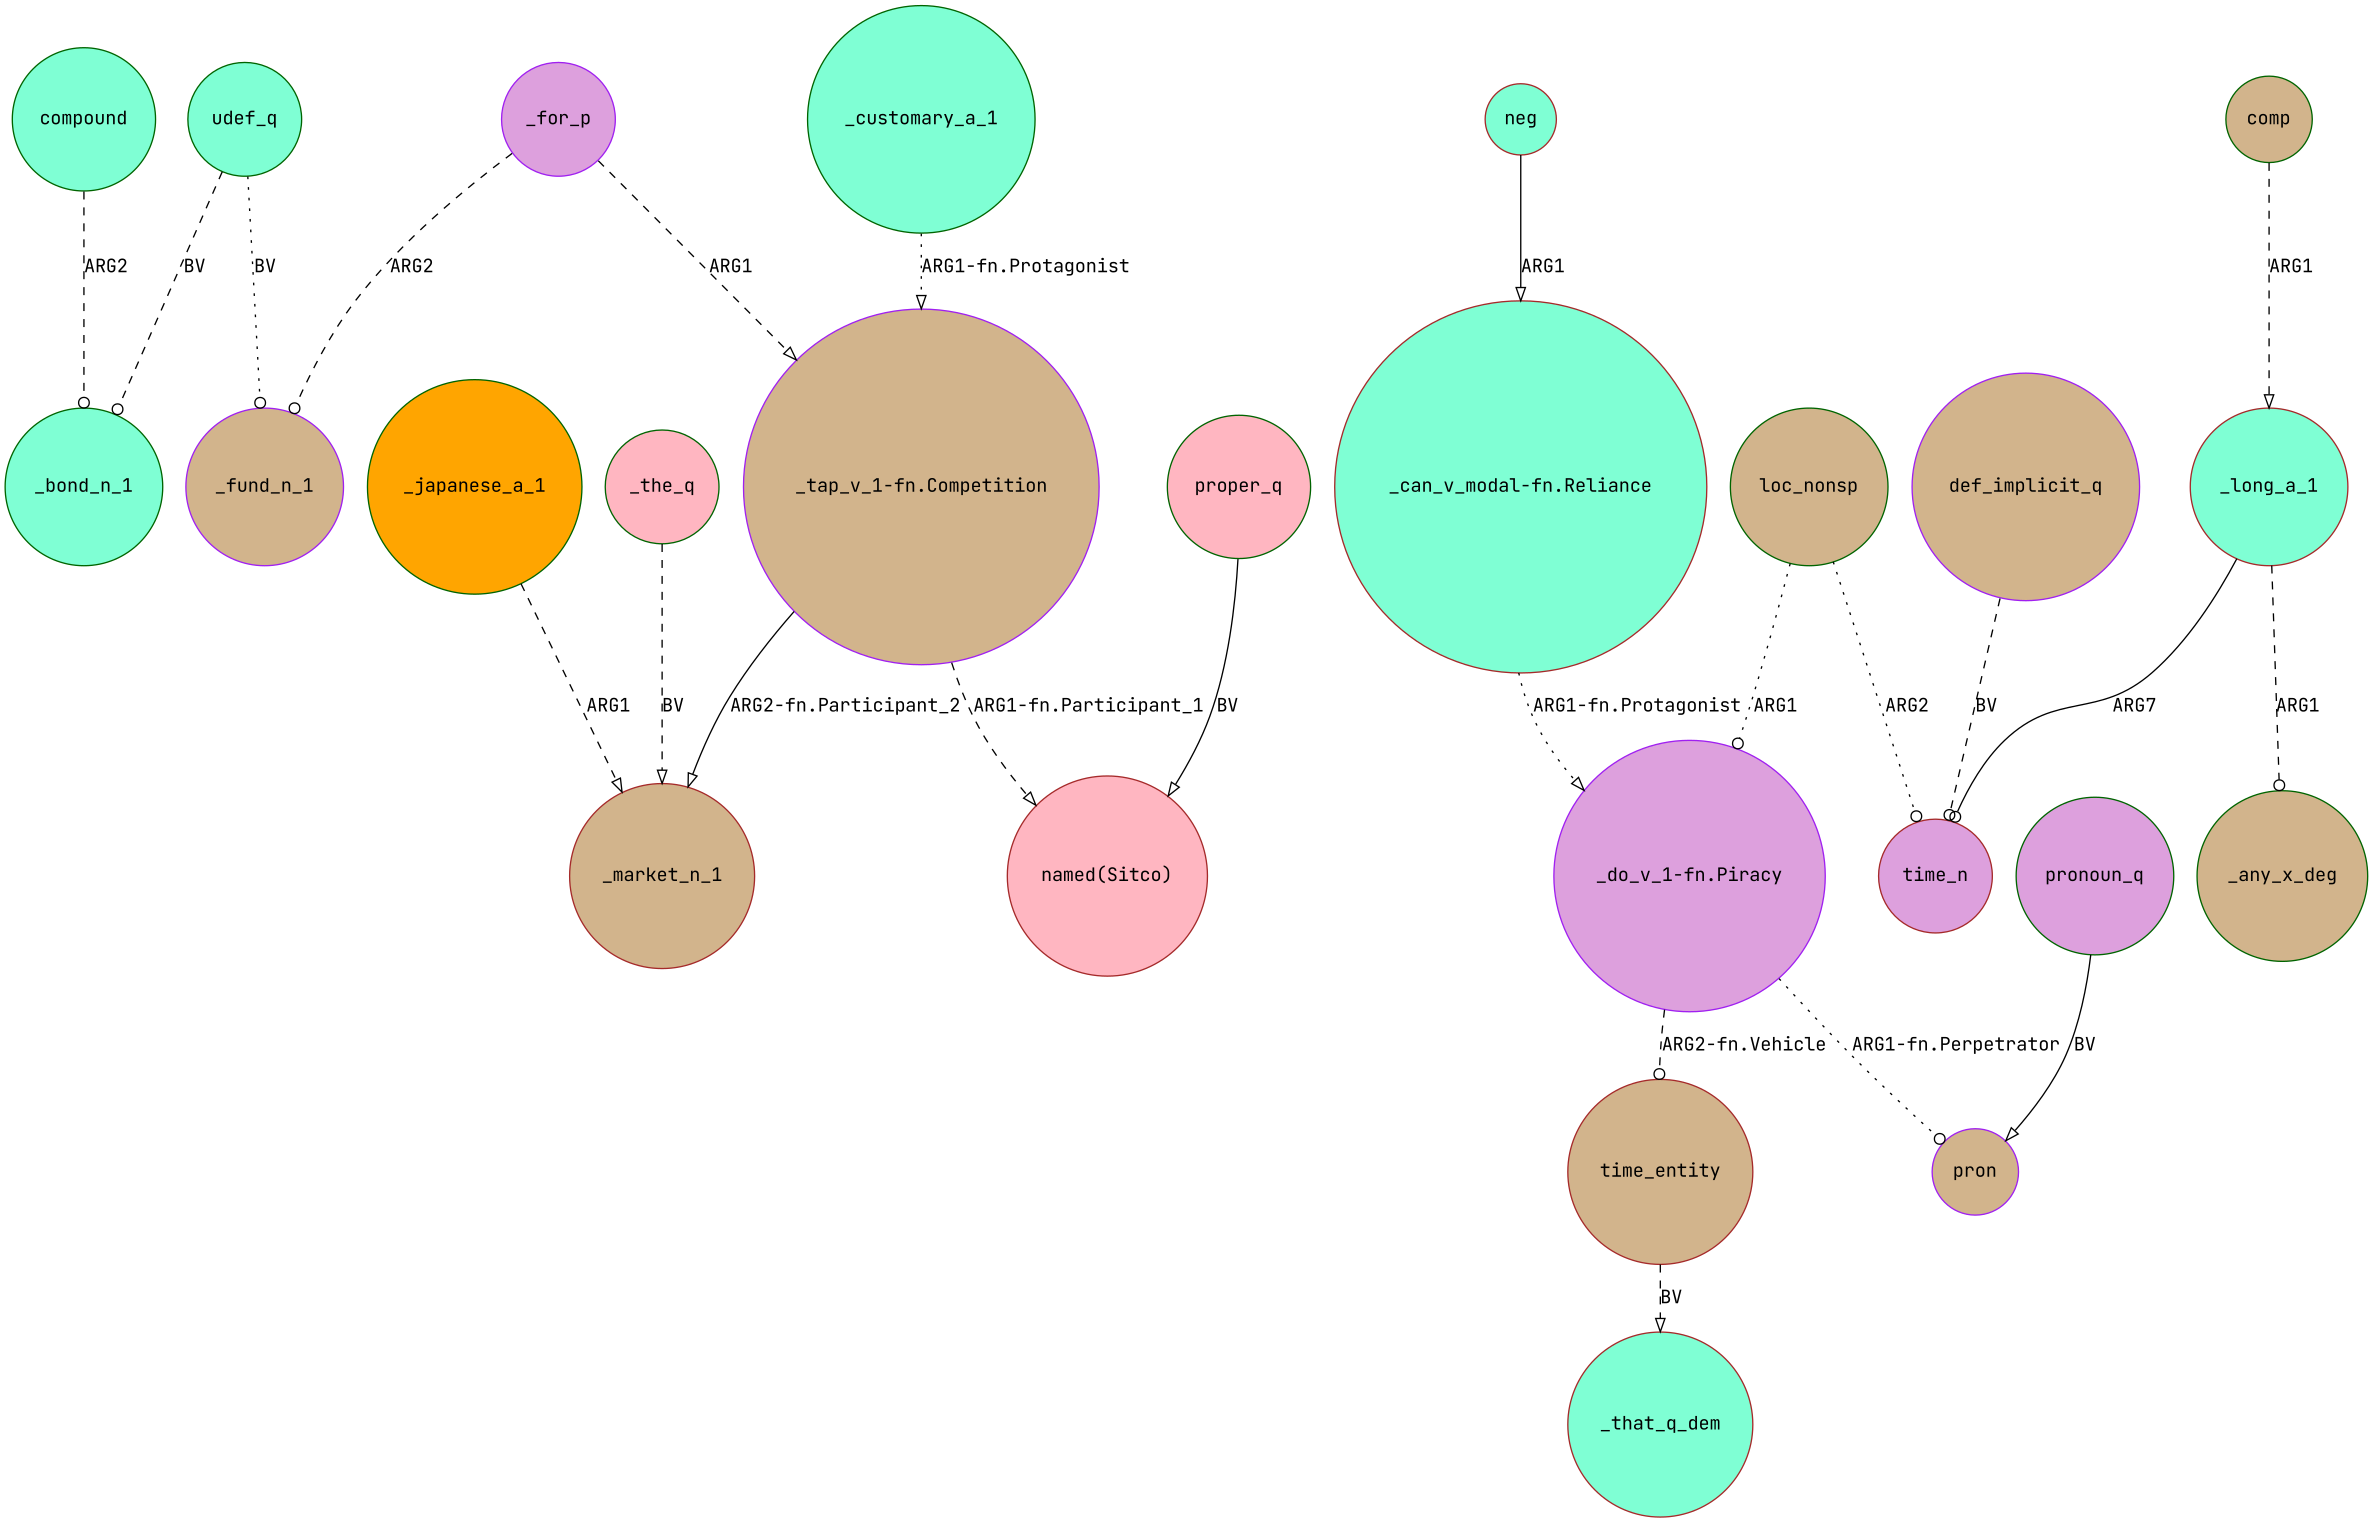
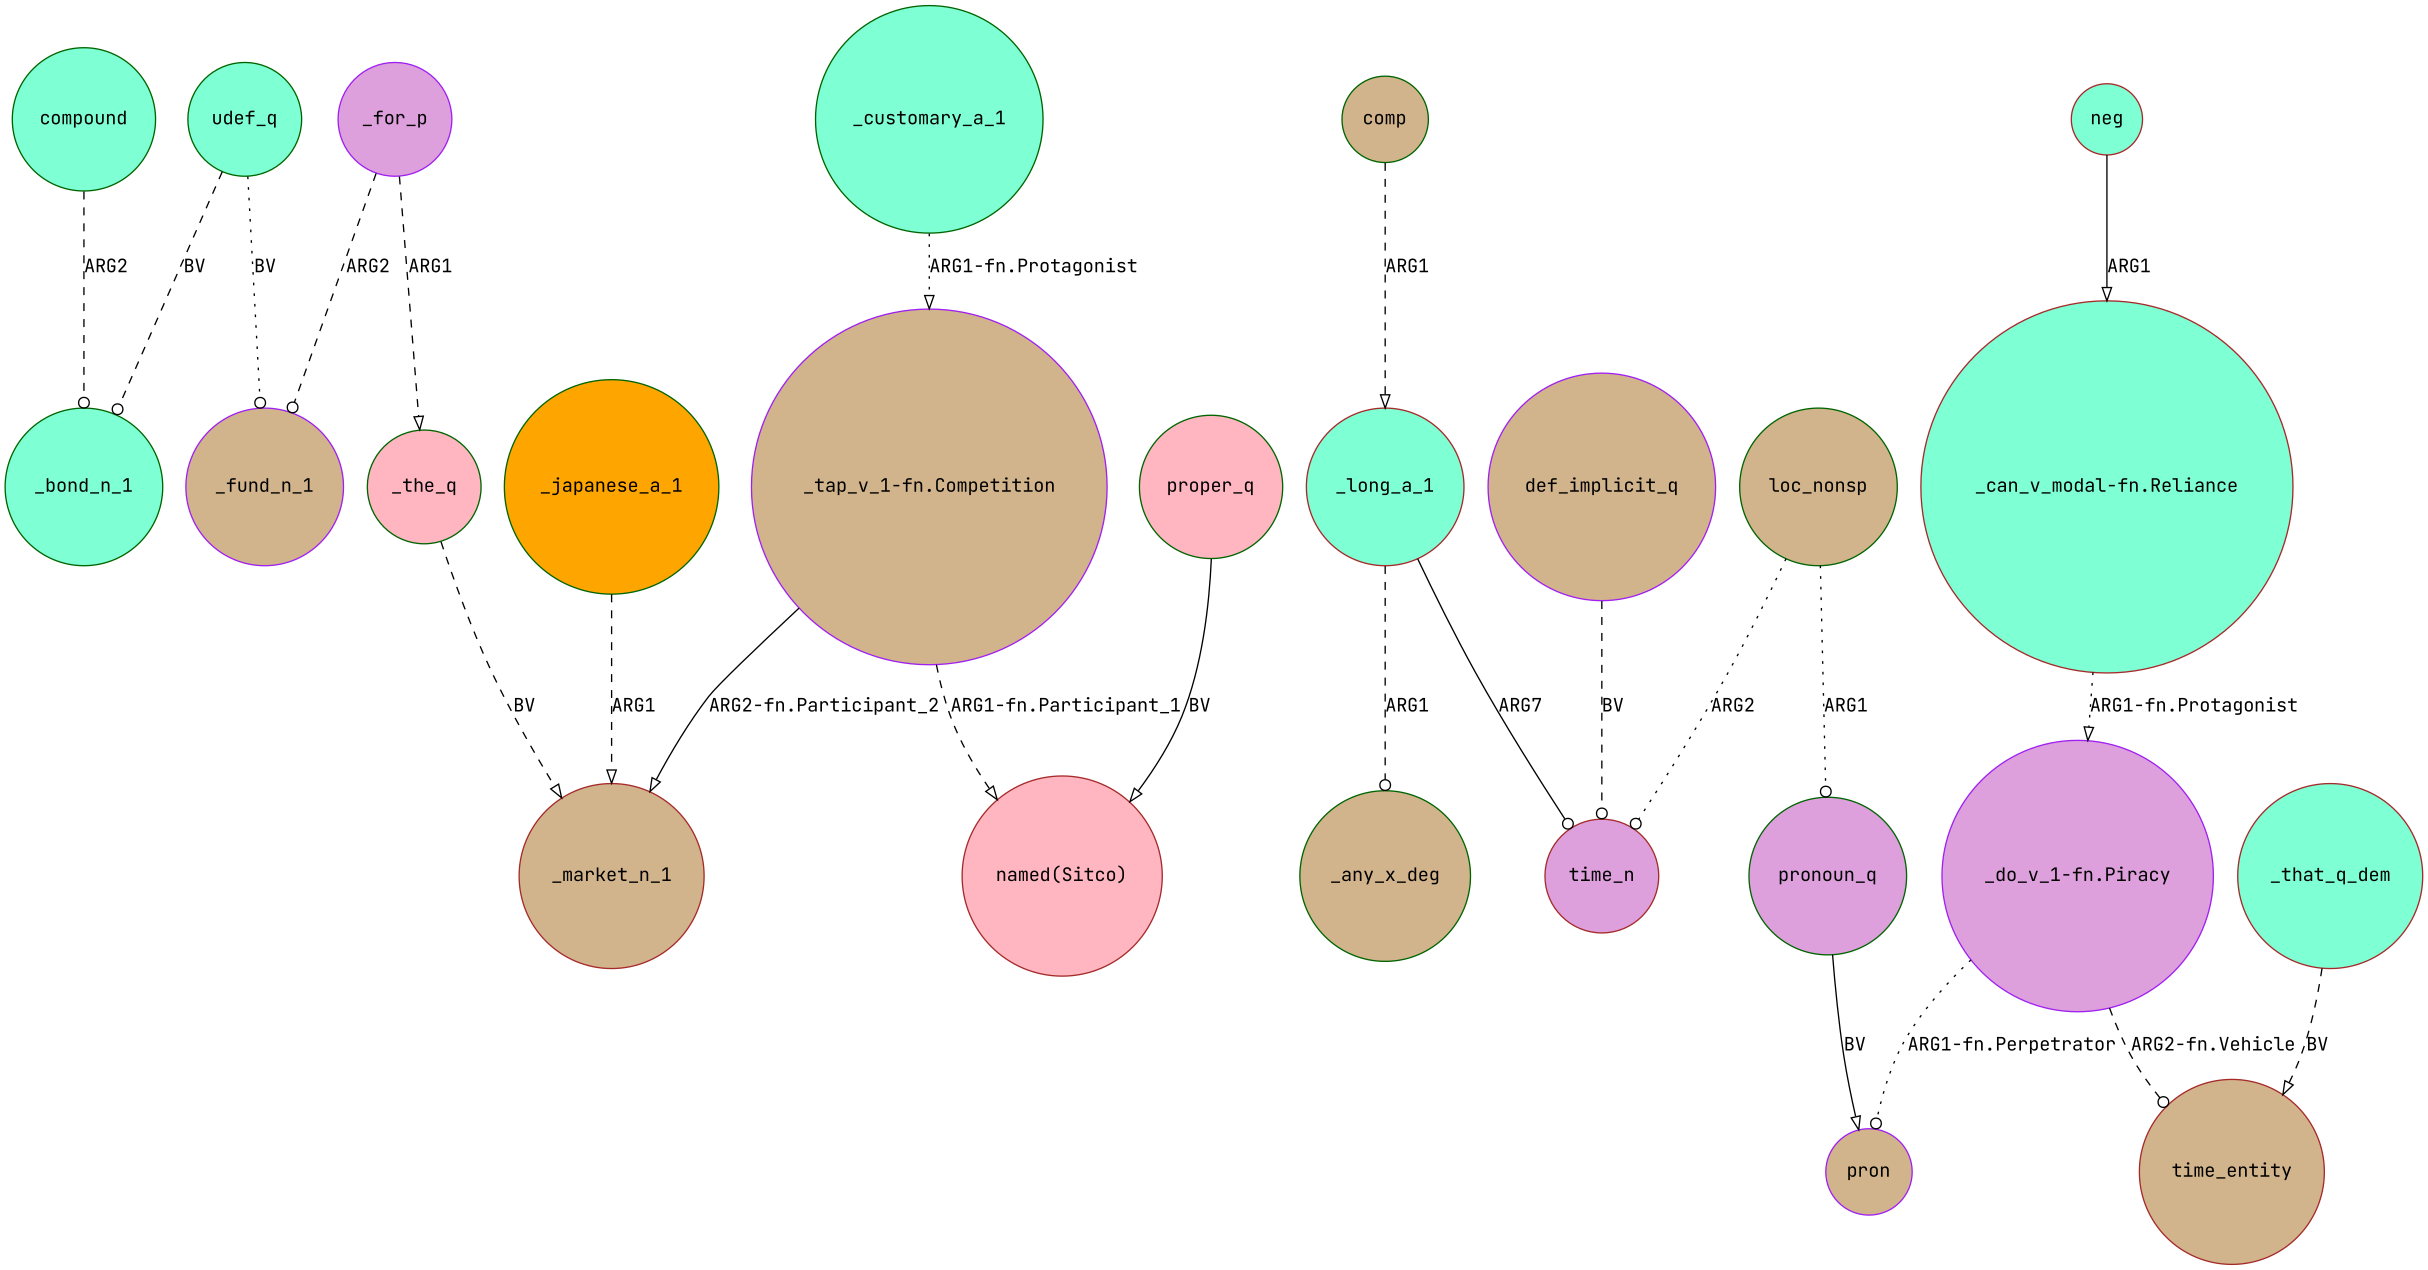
(693, 256) -> (409, 296)
(1766, 651) -> (1823, 676)
(1660, 1291) -> (2310, 1027)
